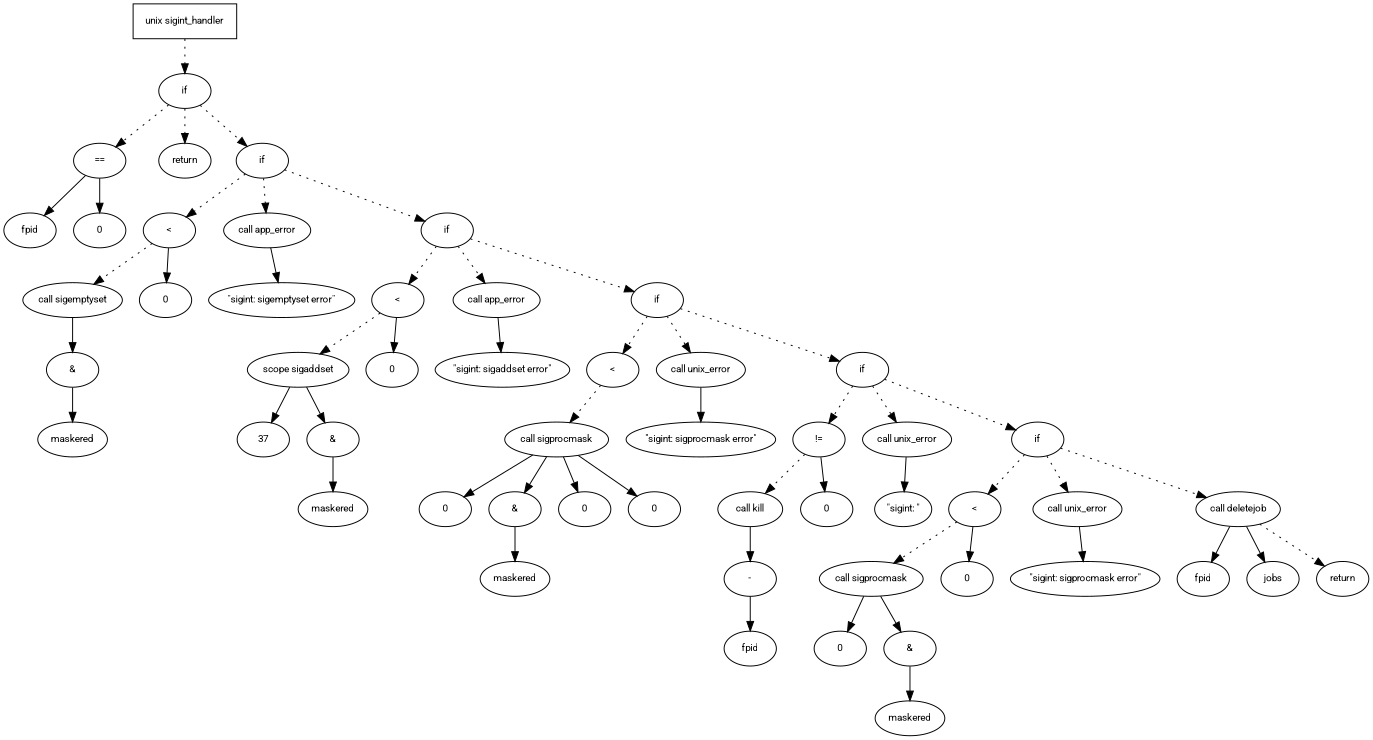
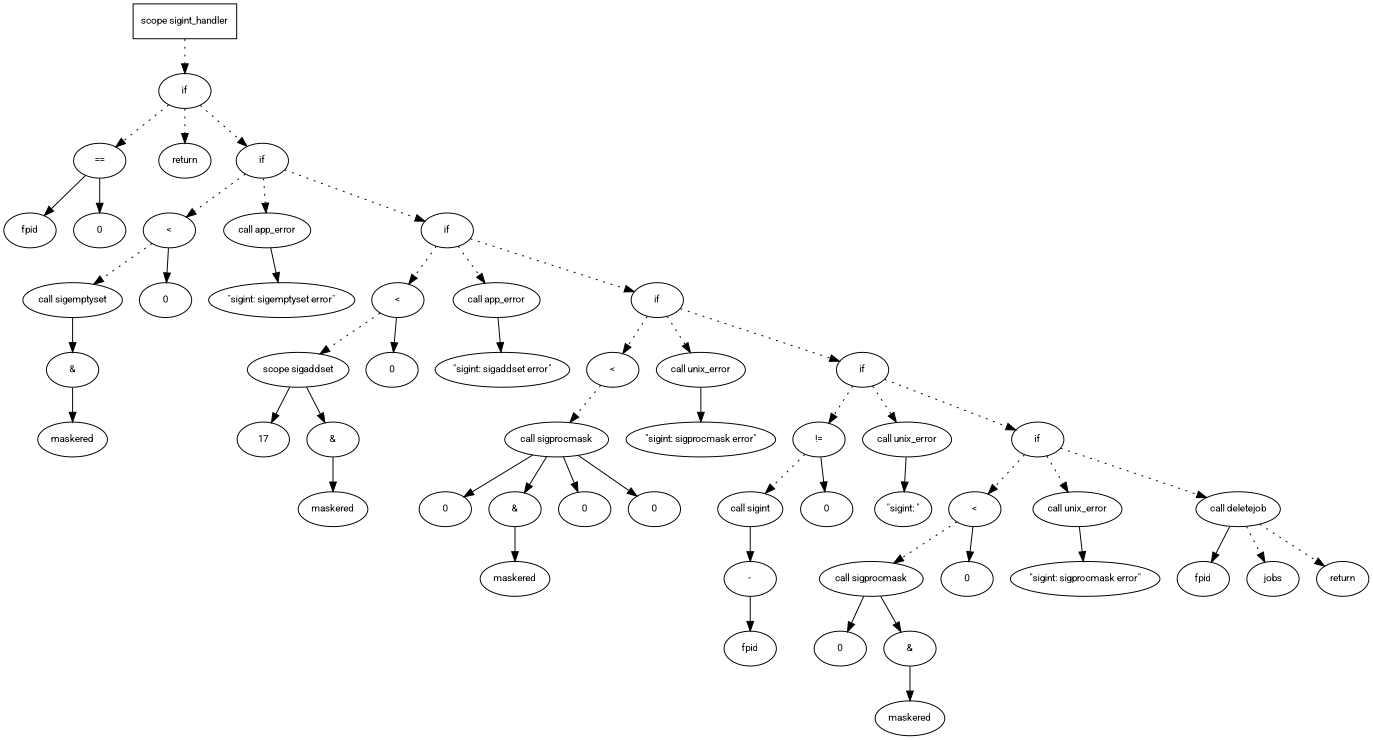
(185, 21) -> (185, 21)
(263, 439) -> (263, 439)
(750, 509) -> (750, 509)
(1253, 540) -> (1253, 540)
